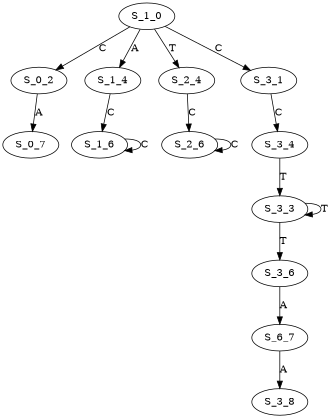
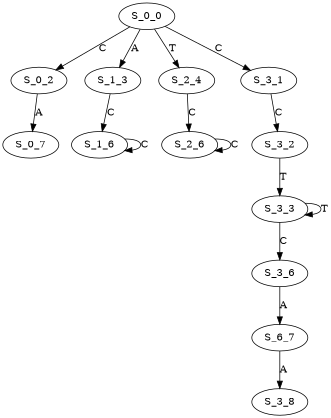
(147, 16) -> (147, 16)
(113, 81) -> (113, 81)
(280, 145) -> (280, 145)
(284, 241) -> (284, 241)
